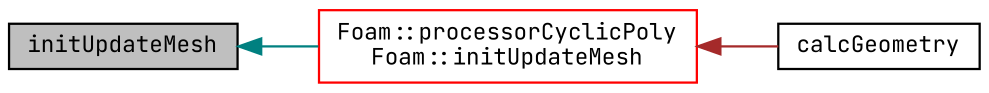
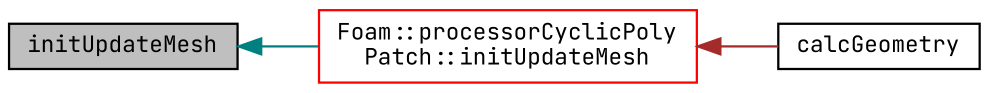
(508, 46) -> (508, 46)
